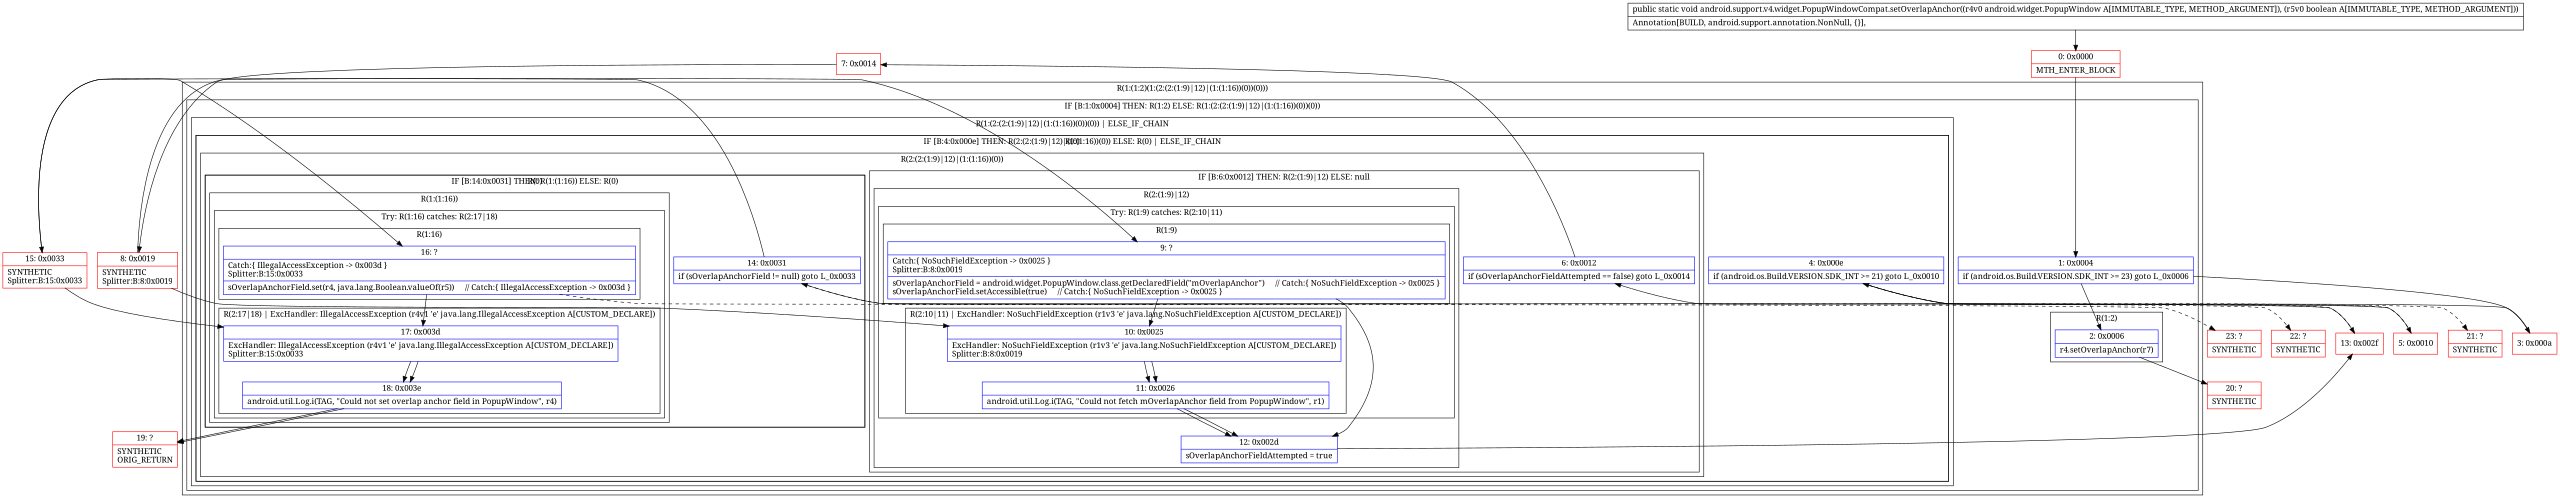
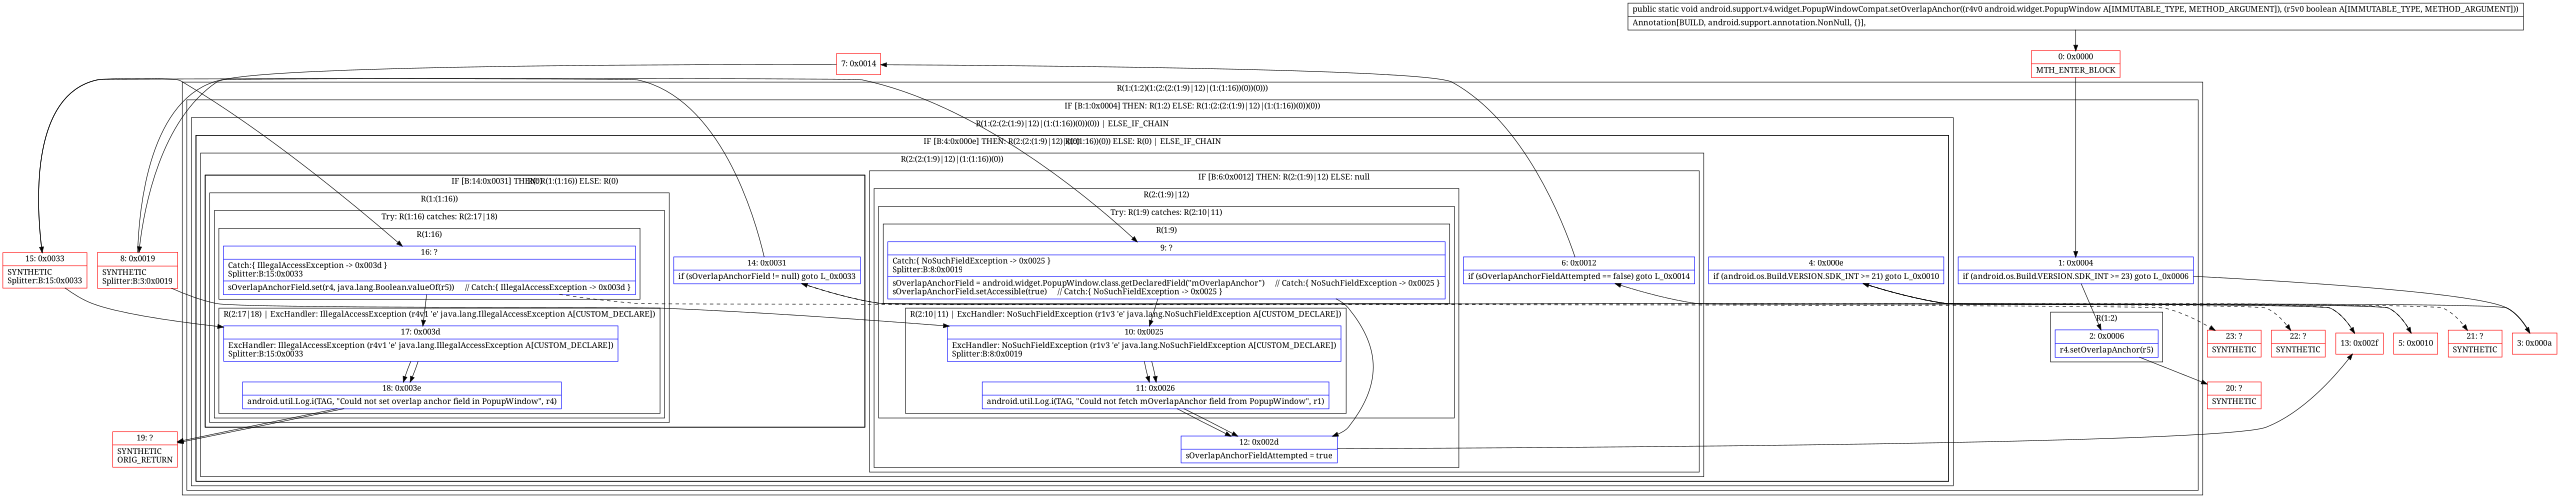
(138, 281) -> (138, 281)
(2107, 350) -> (2107, 350)
